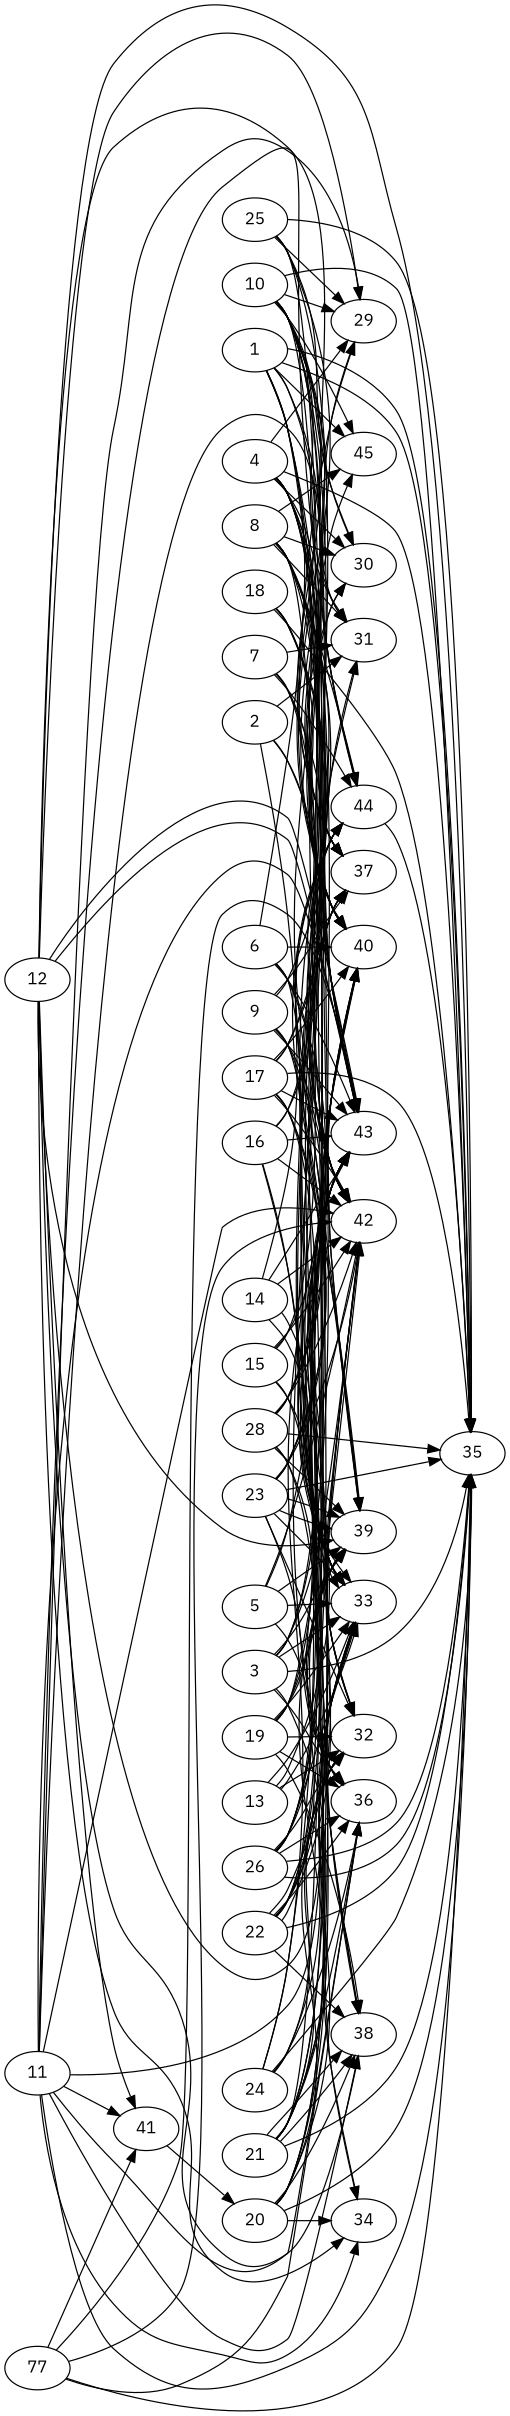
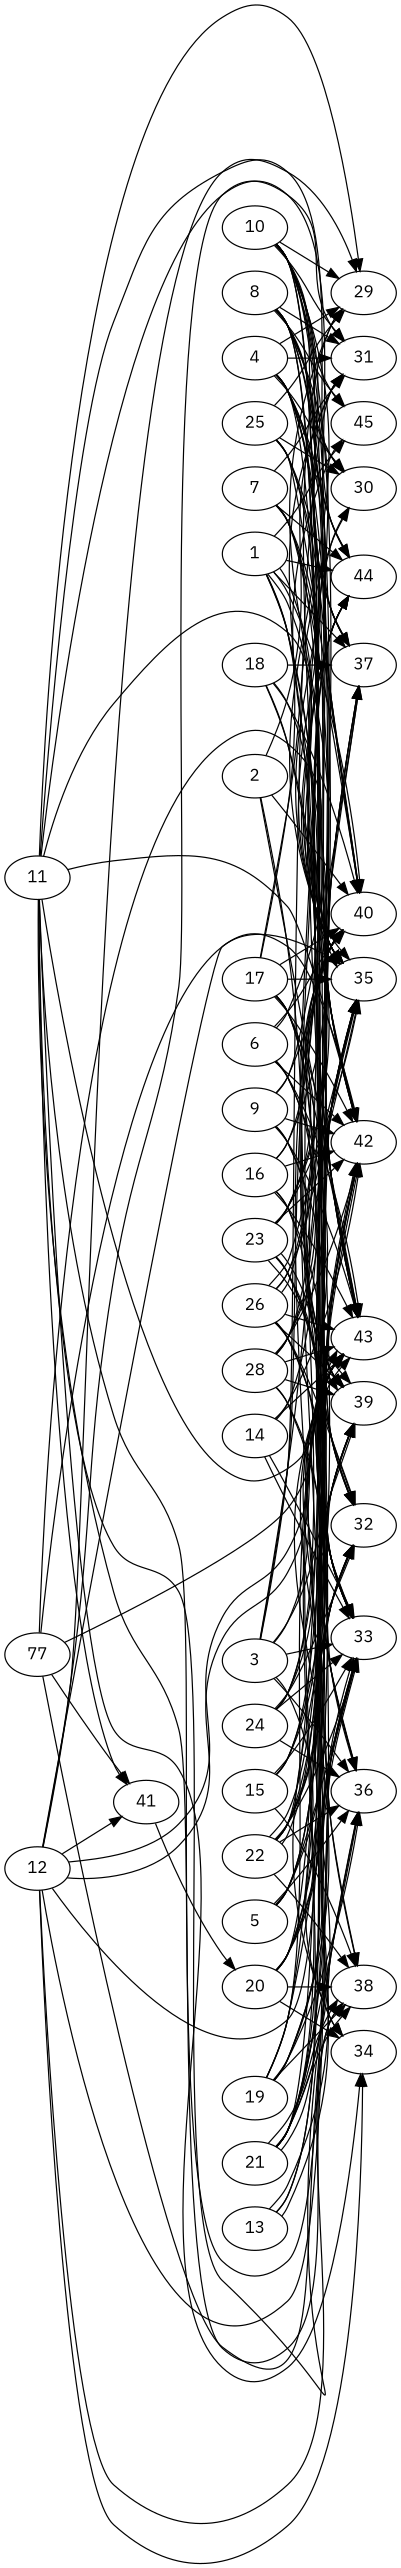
(449, 1117) -> (310, 728)
